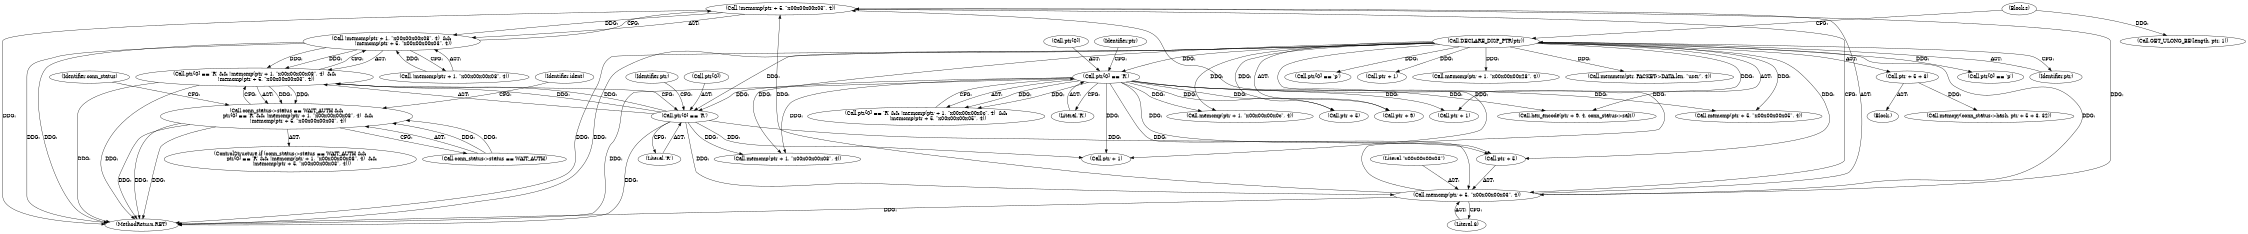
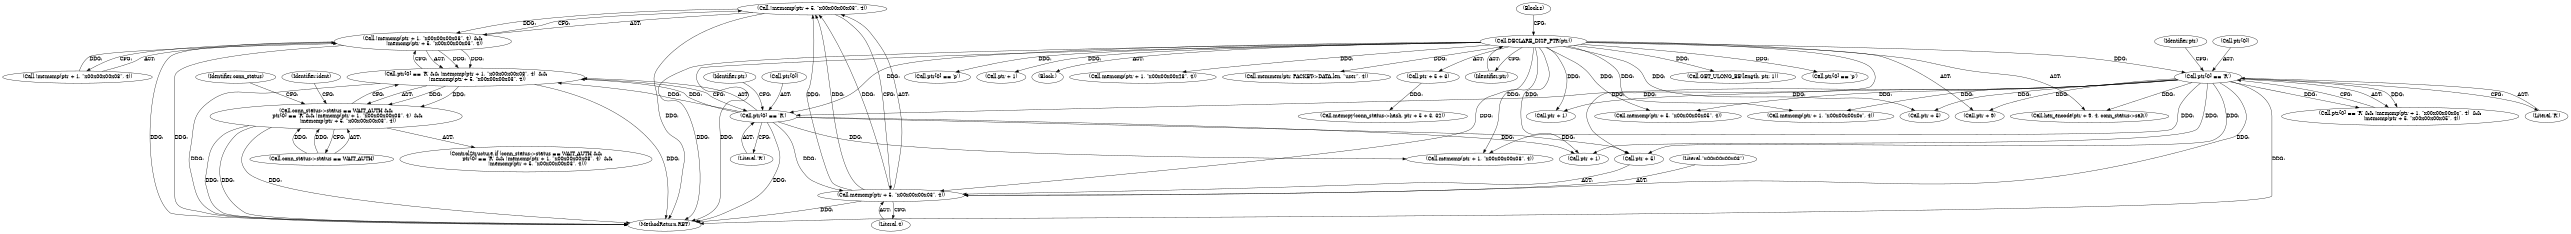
(2100, 18) -> (1643, 55)
(1896, 95) -> (1195, 52)
(1467, 225) -> (891, 225)
